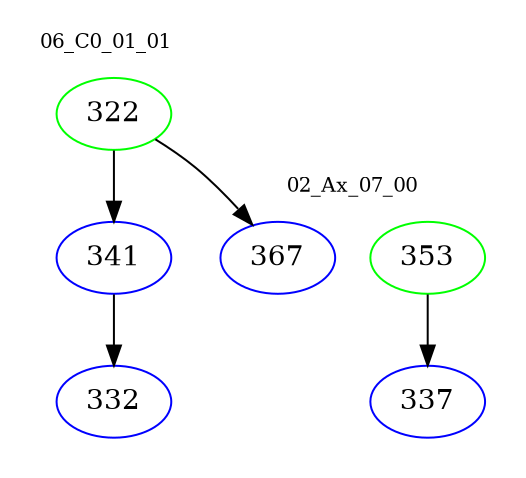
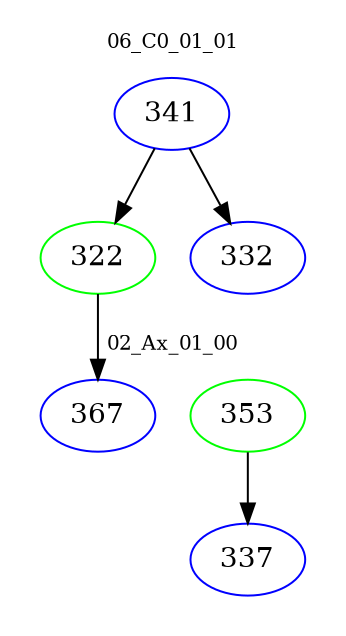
(114, 176) -> (140, 177)
(353, 187) -> (173, 345)
